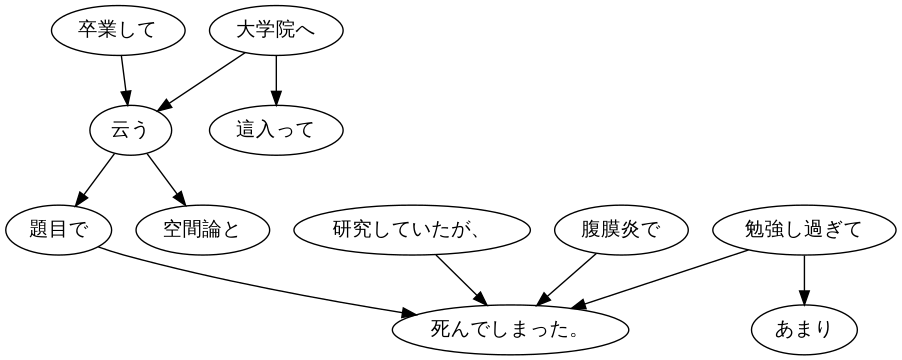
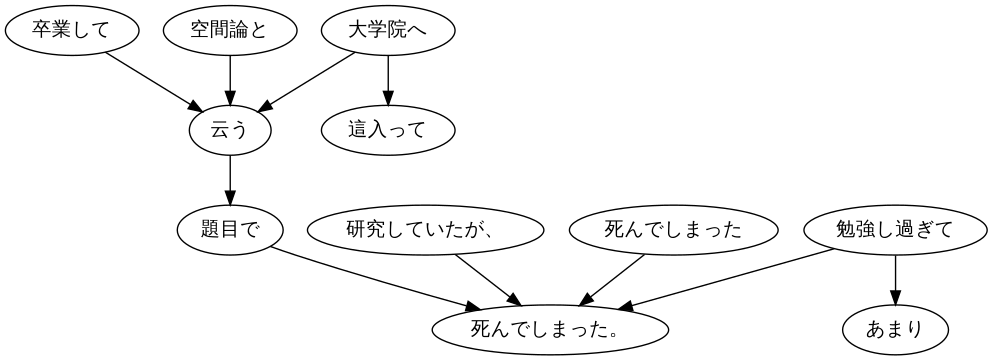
(162, 174) -> (230, 74)
(621, 230) -> (674, 230)
